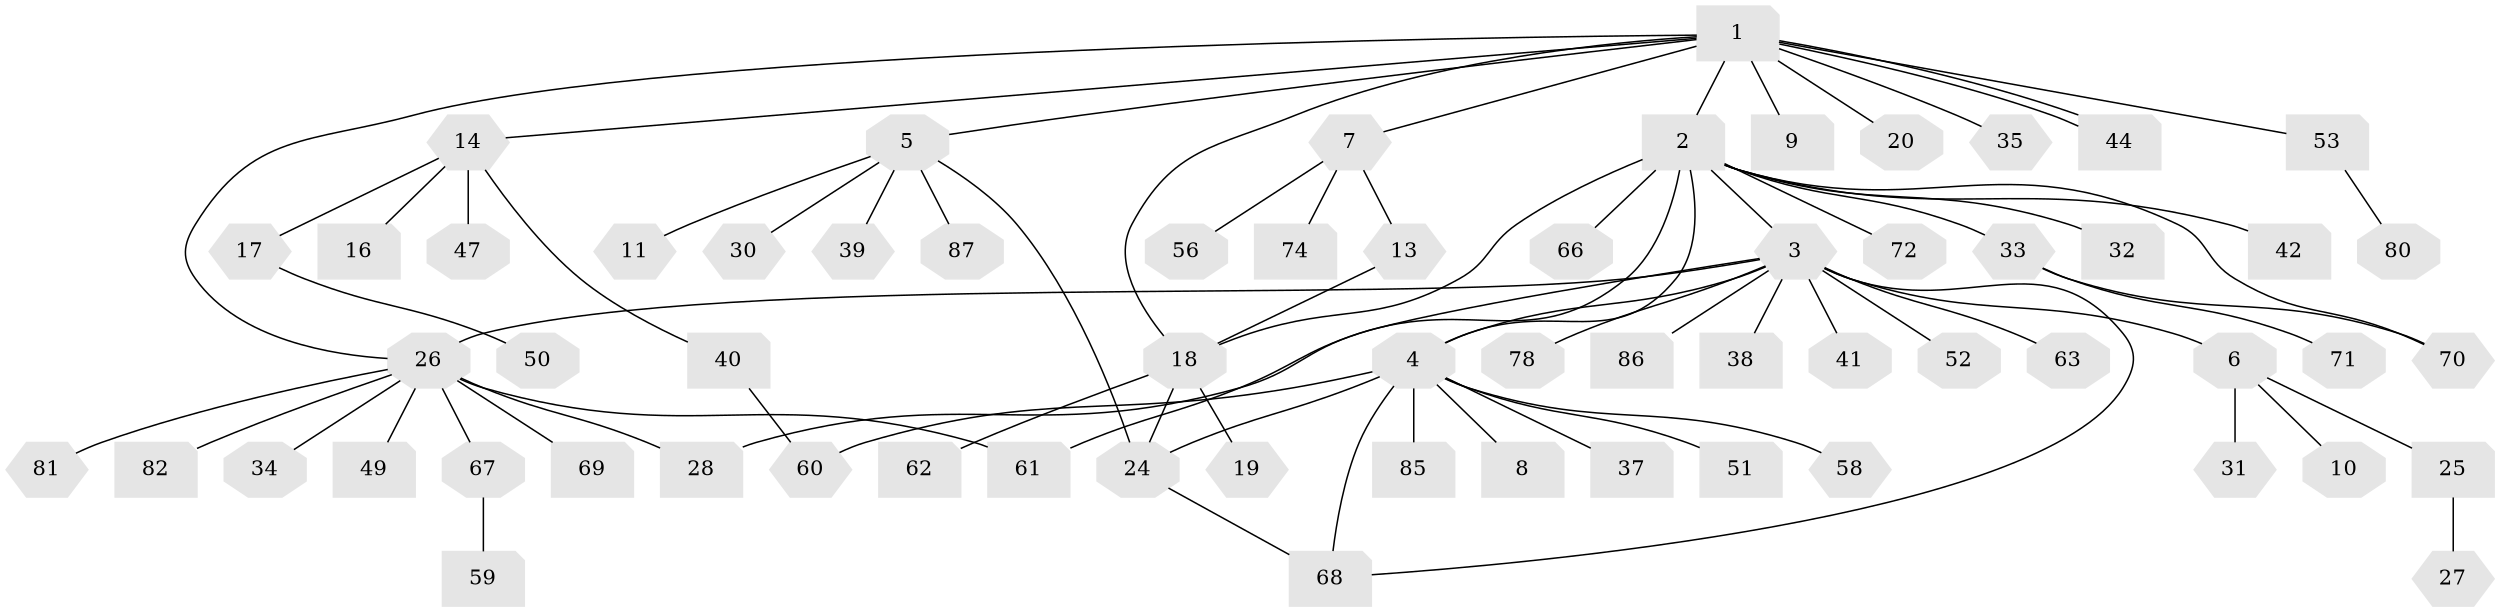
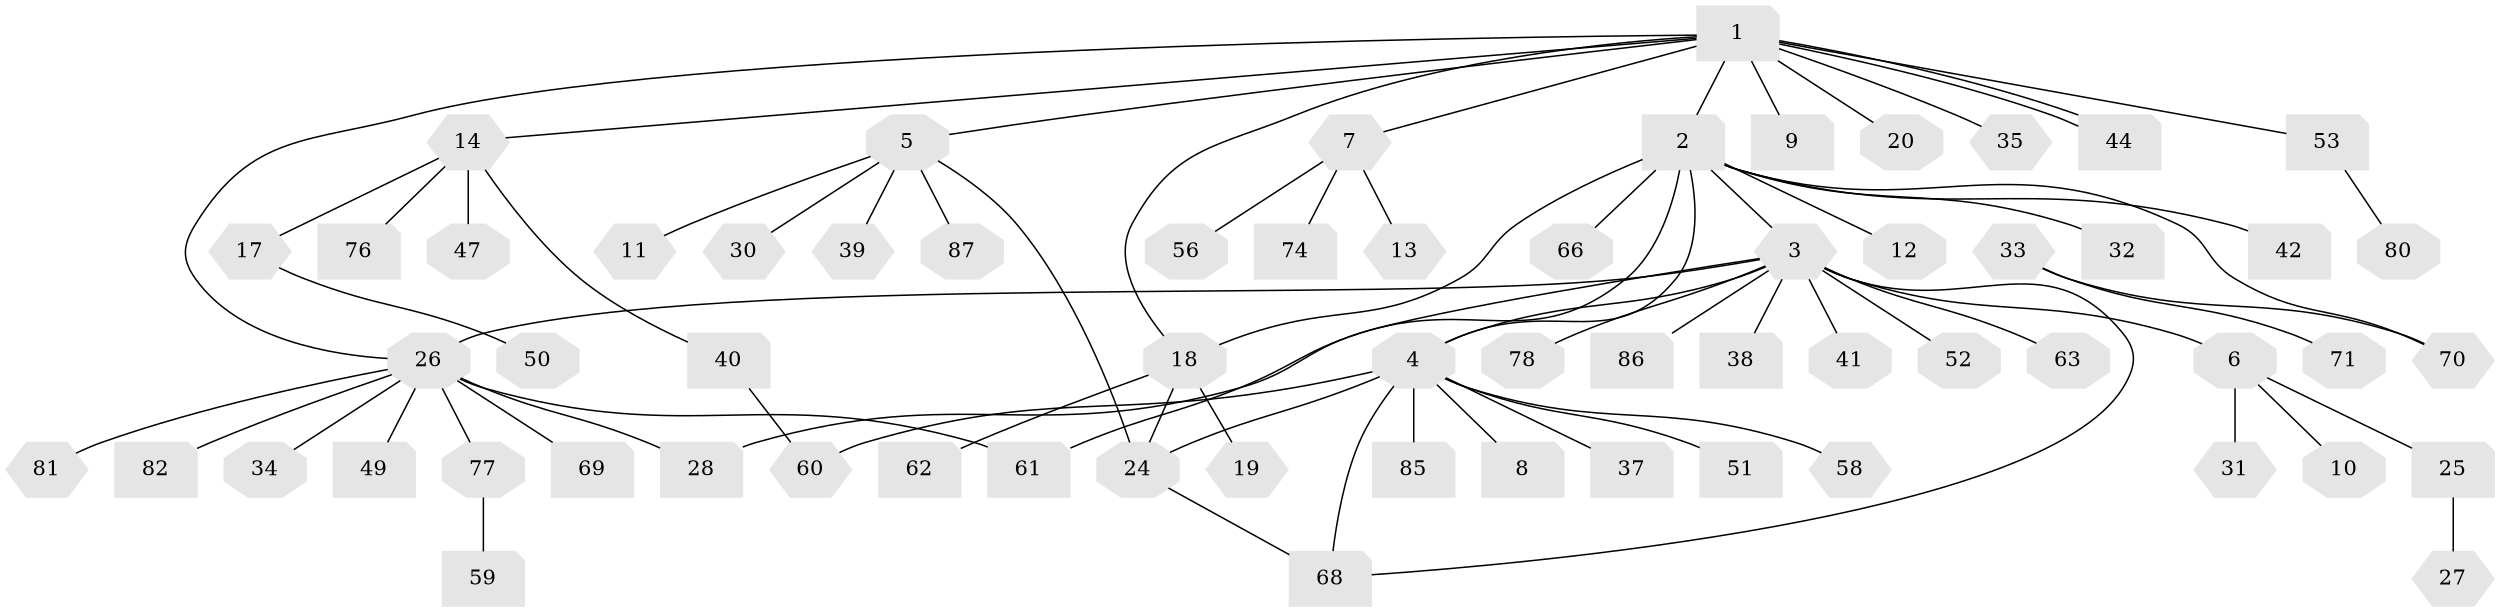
(1902, 207) -> none
(359, 252) -> (359, 252)
(1905, 252) -> (1905, 252)
(1296, 305) -> none
(483, 470) -> (483, 470)
